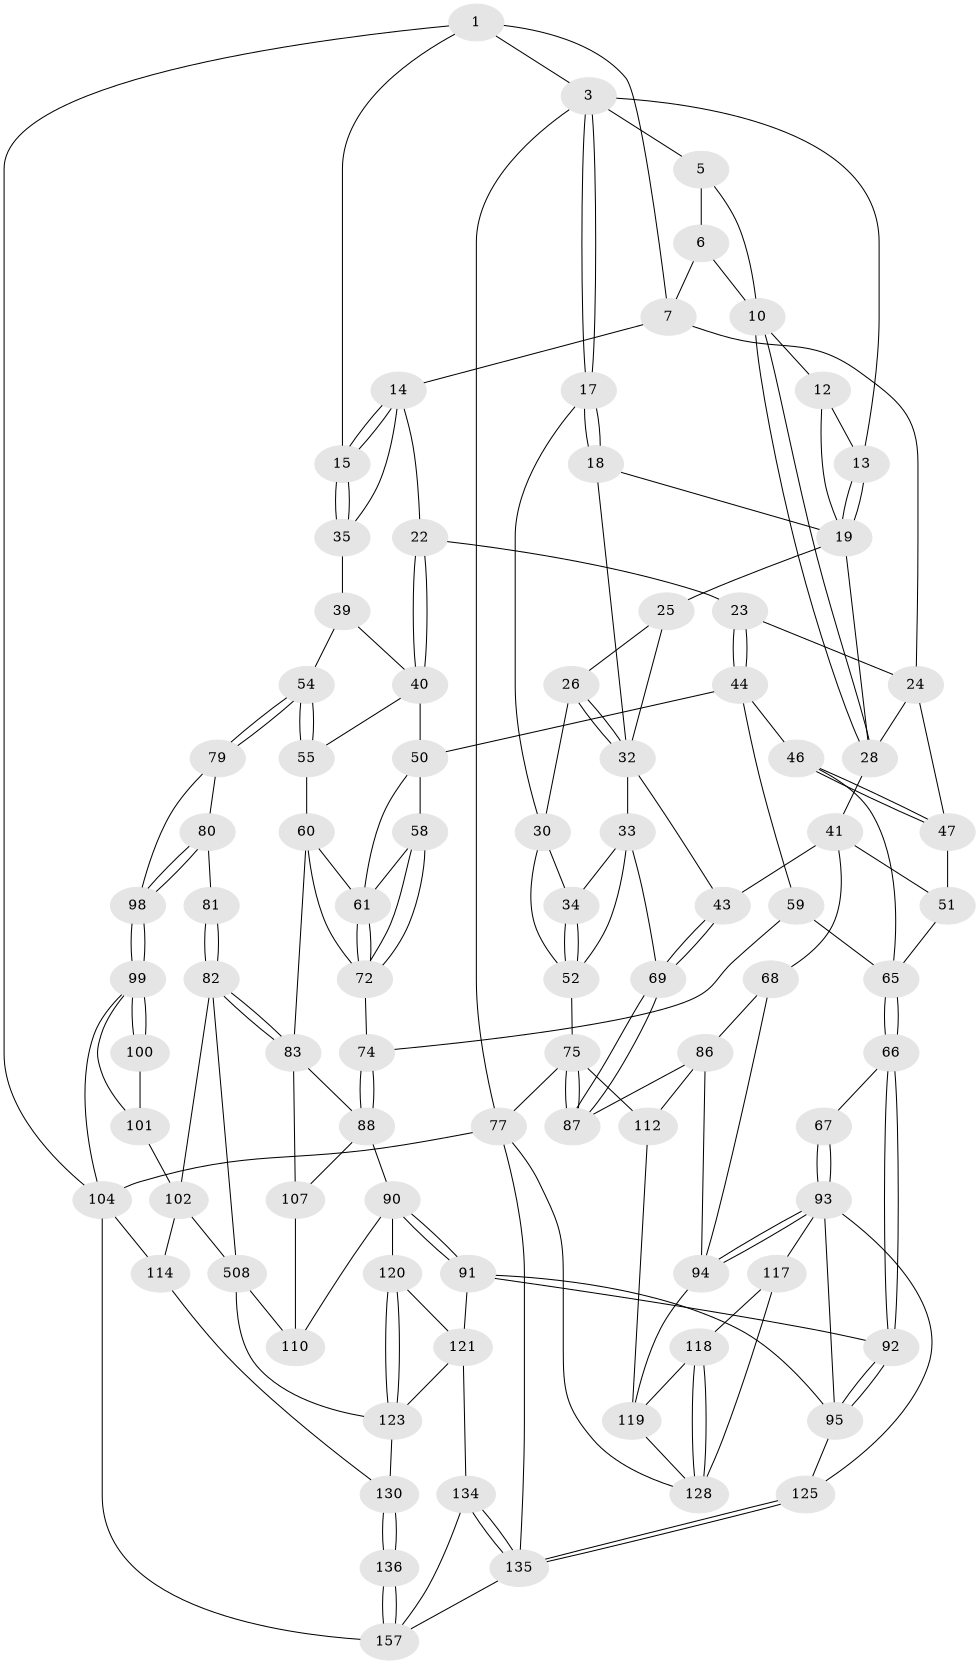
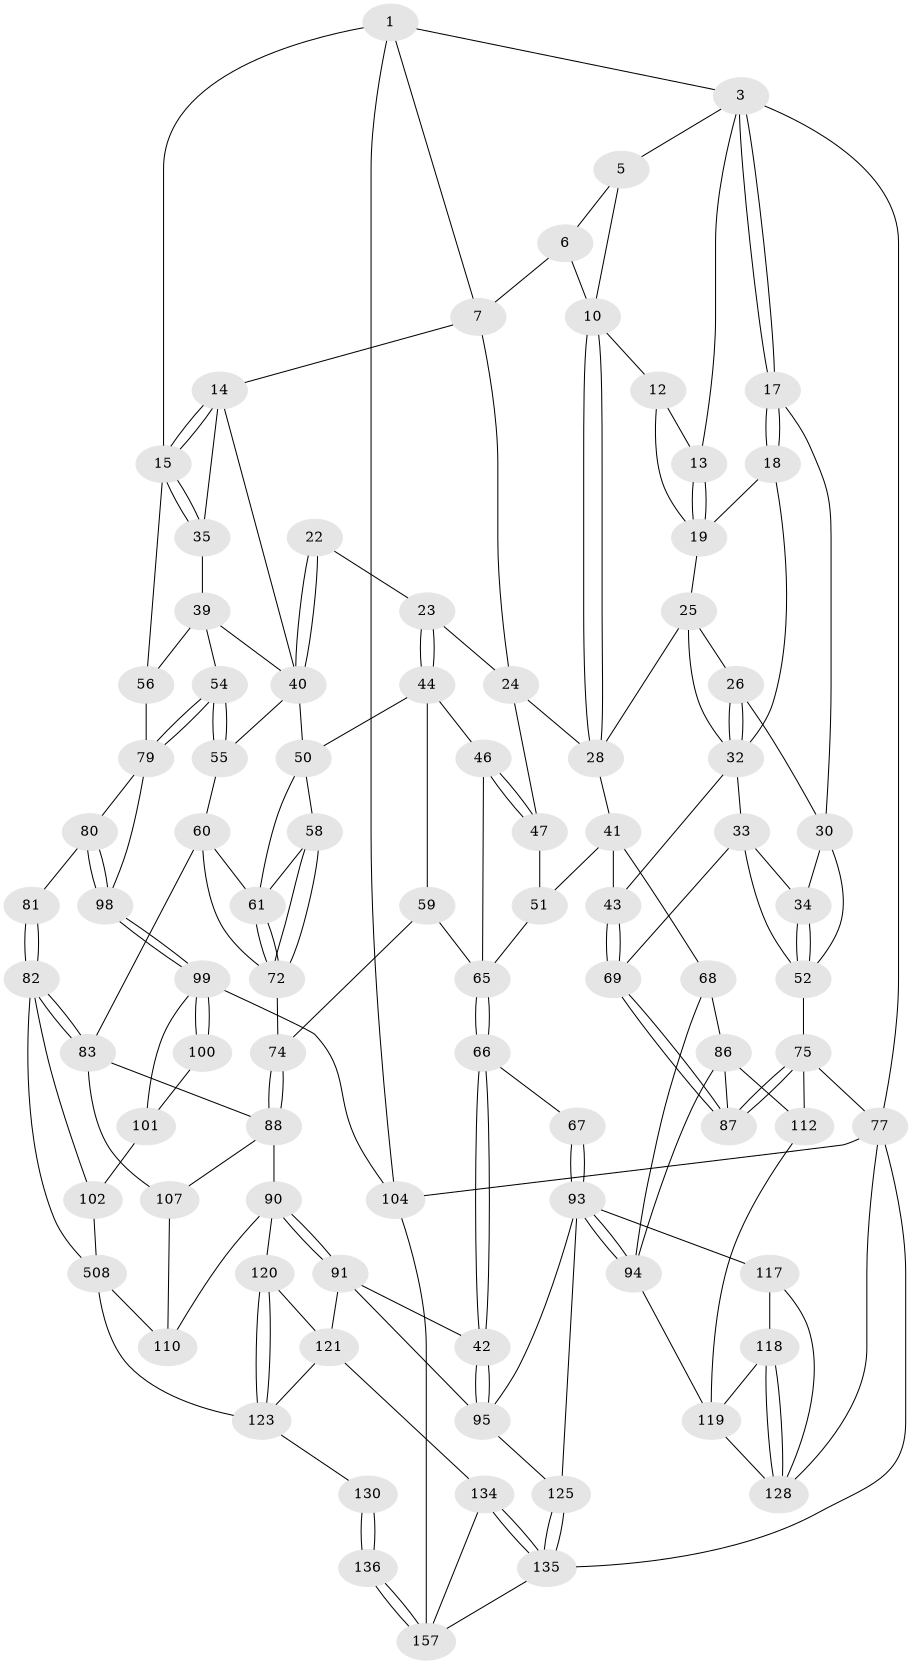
(416, 463) -> (259, 538)
(857, 648) -> (642, 685)
none -> (146, 685)
(160, 1274) -> none
(891, 1347) -> (482, 1347)
